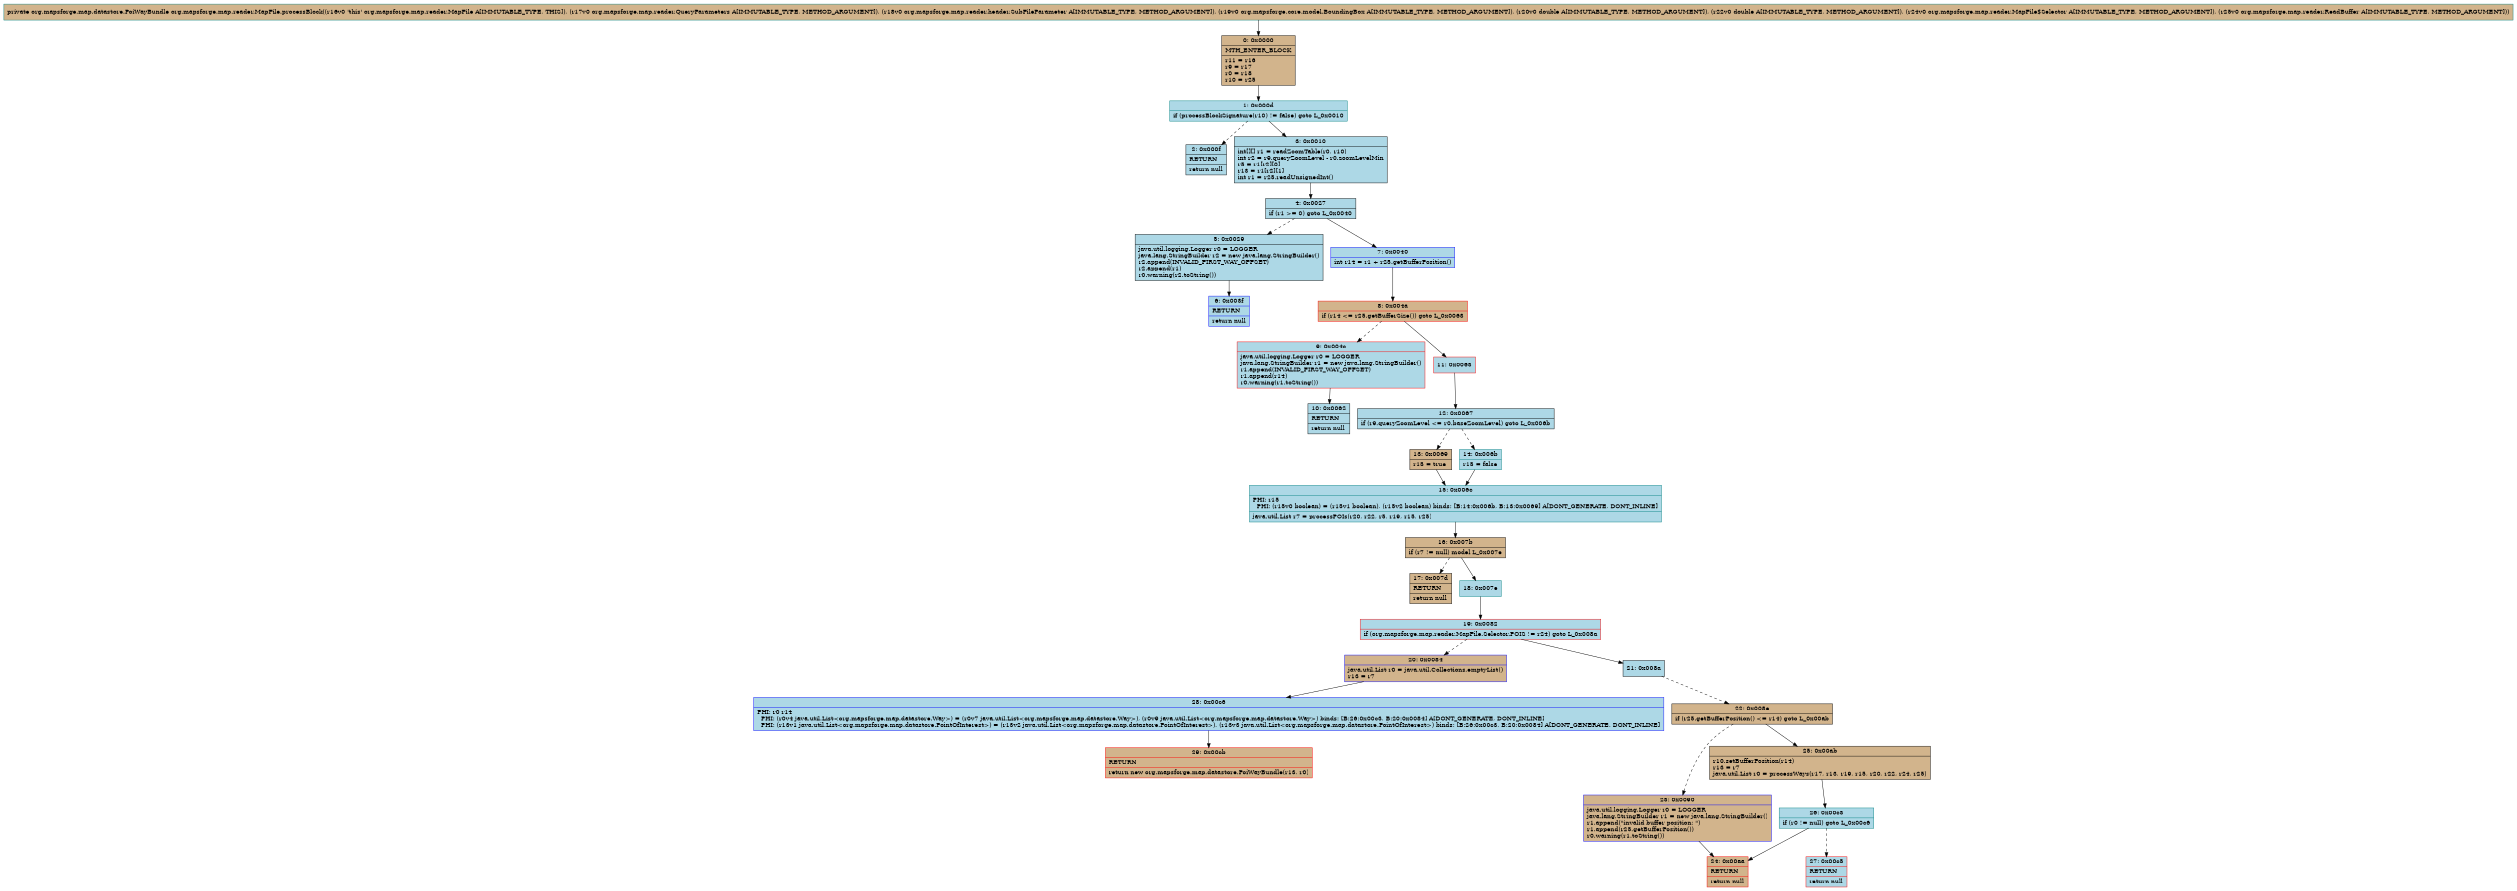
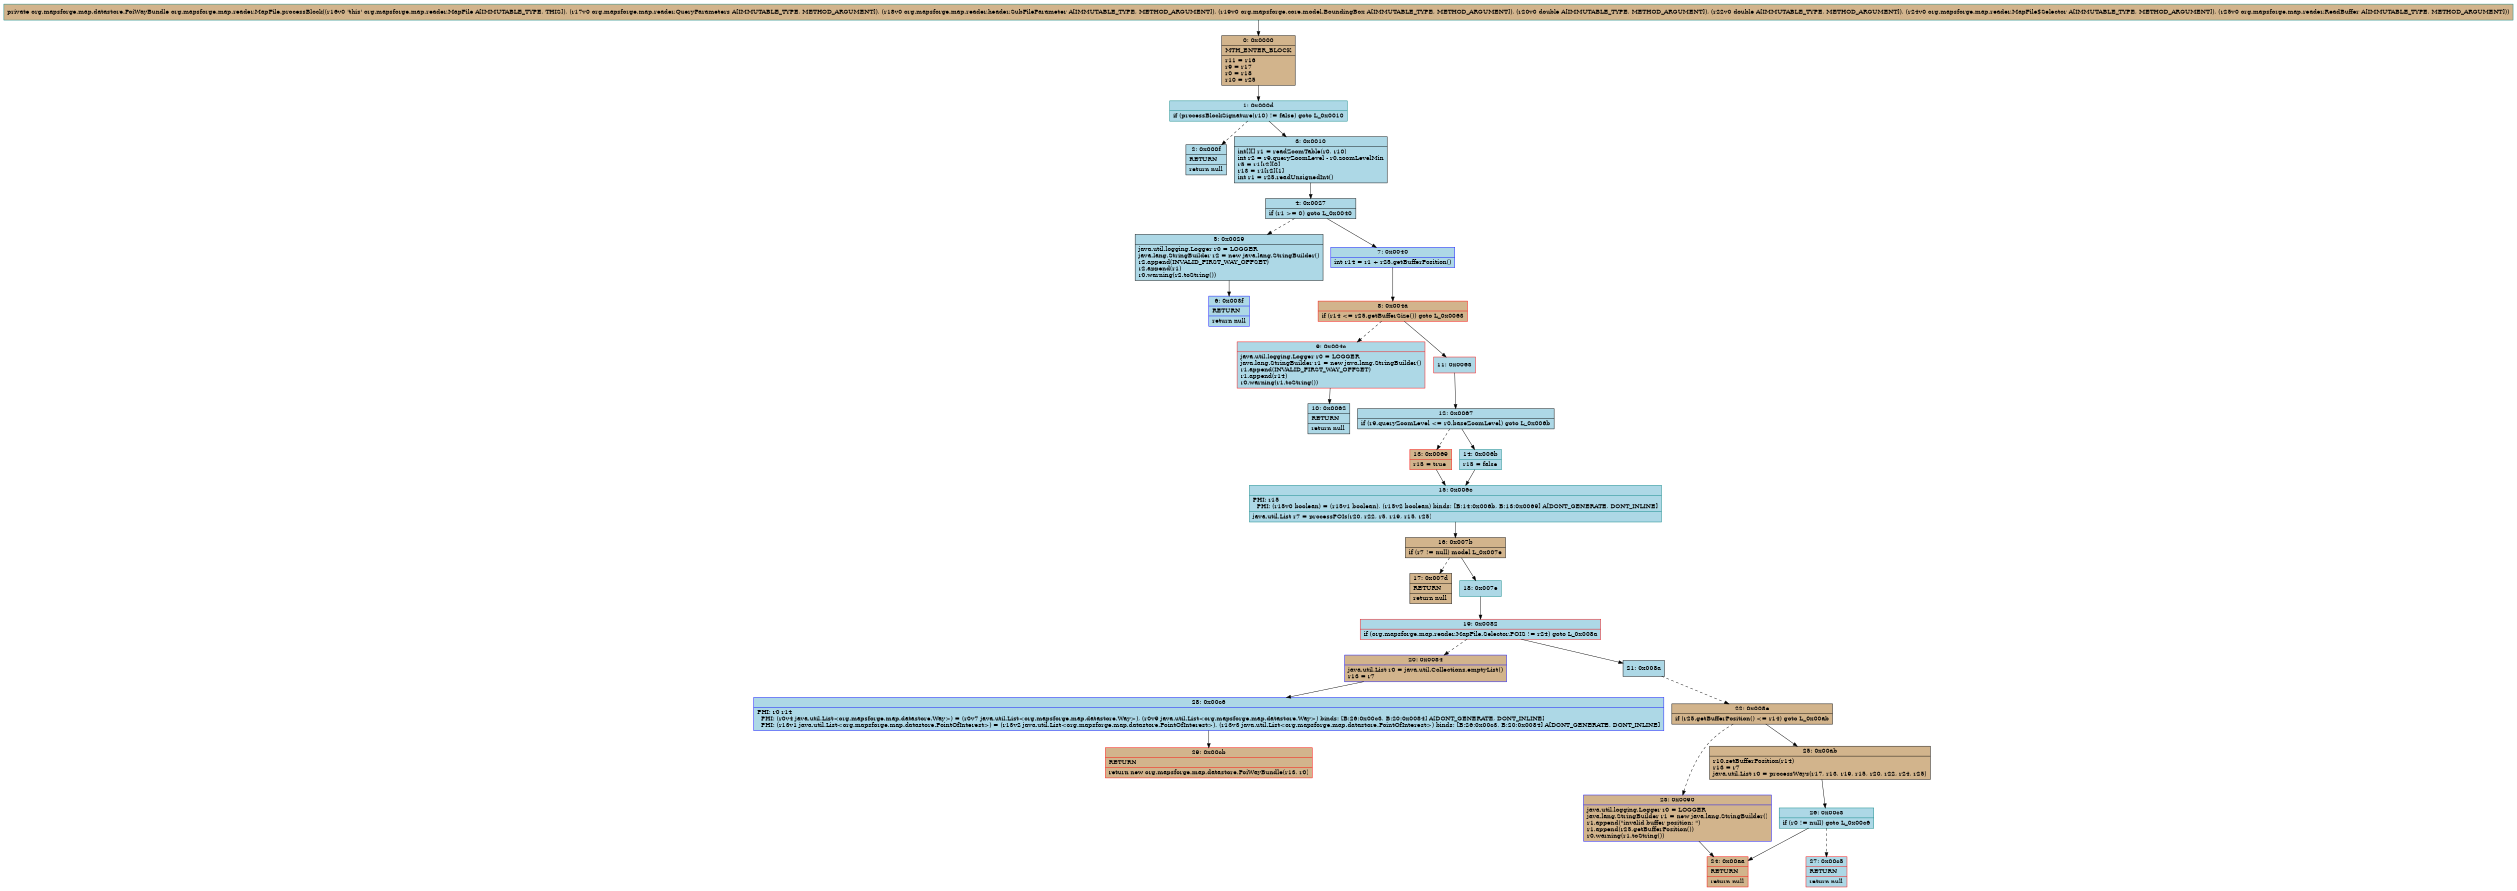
(1467, 437) -> (1467, 437)
(1431, 460) -> (1431, 460)
